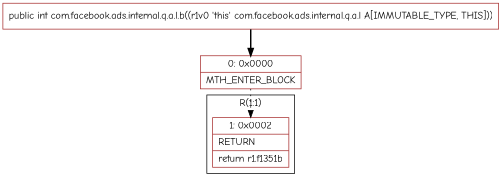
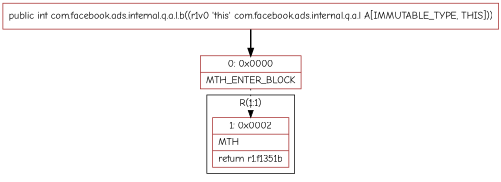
(237, 142) -> (229, 142)
